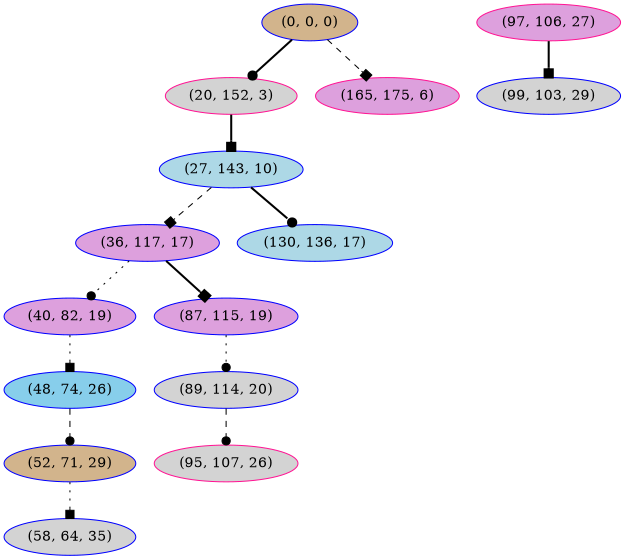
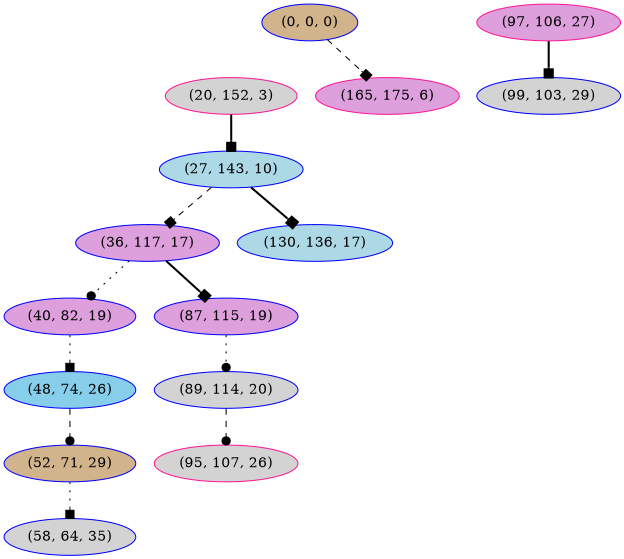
(274, 56) -> none
(269, 203) -> (269, 203)
